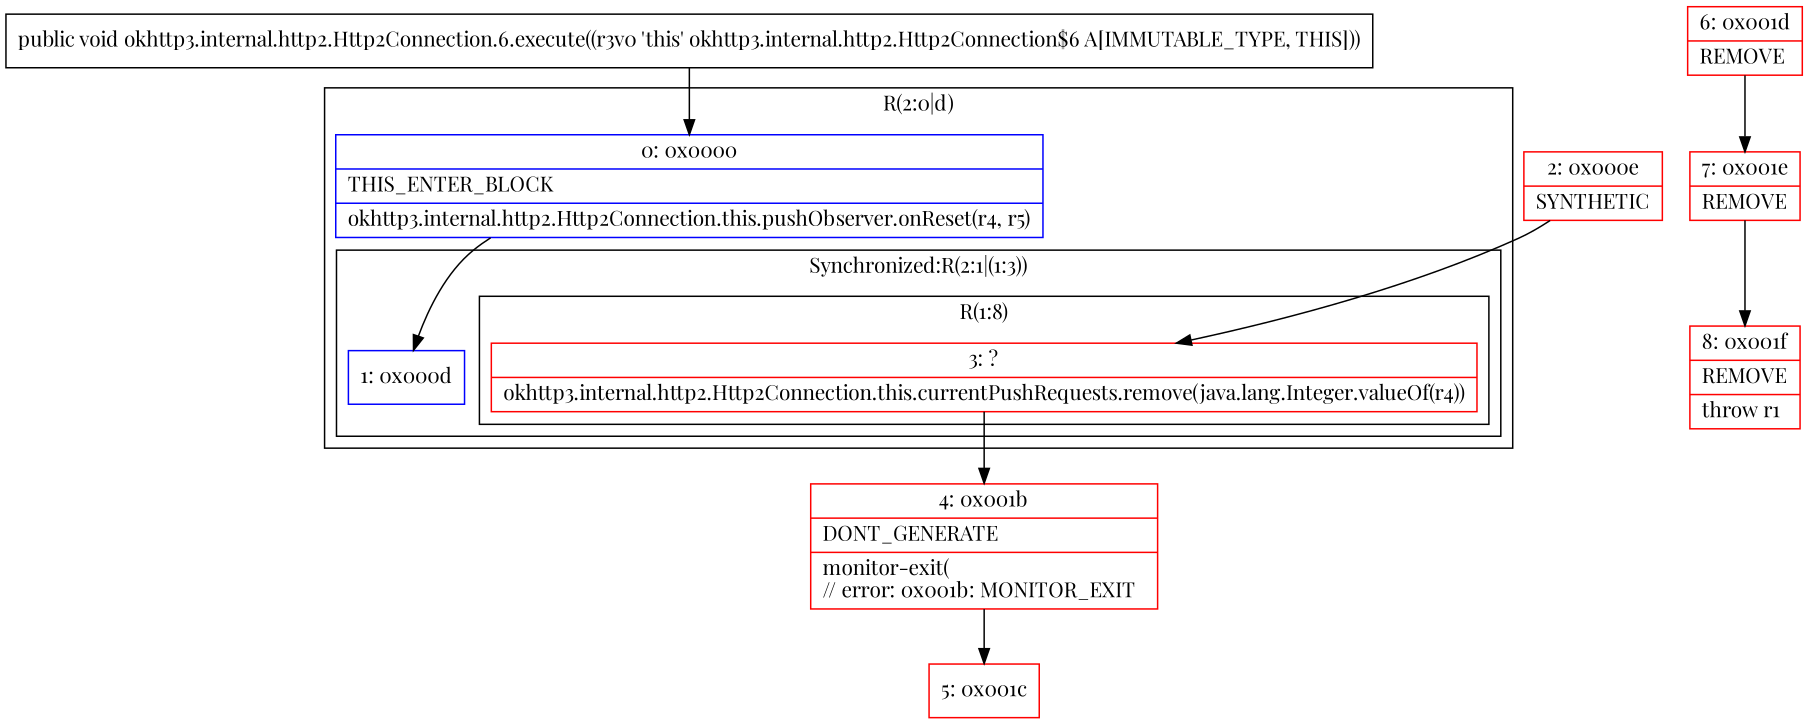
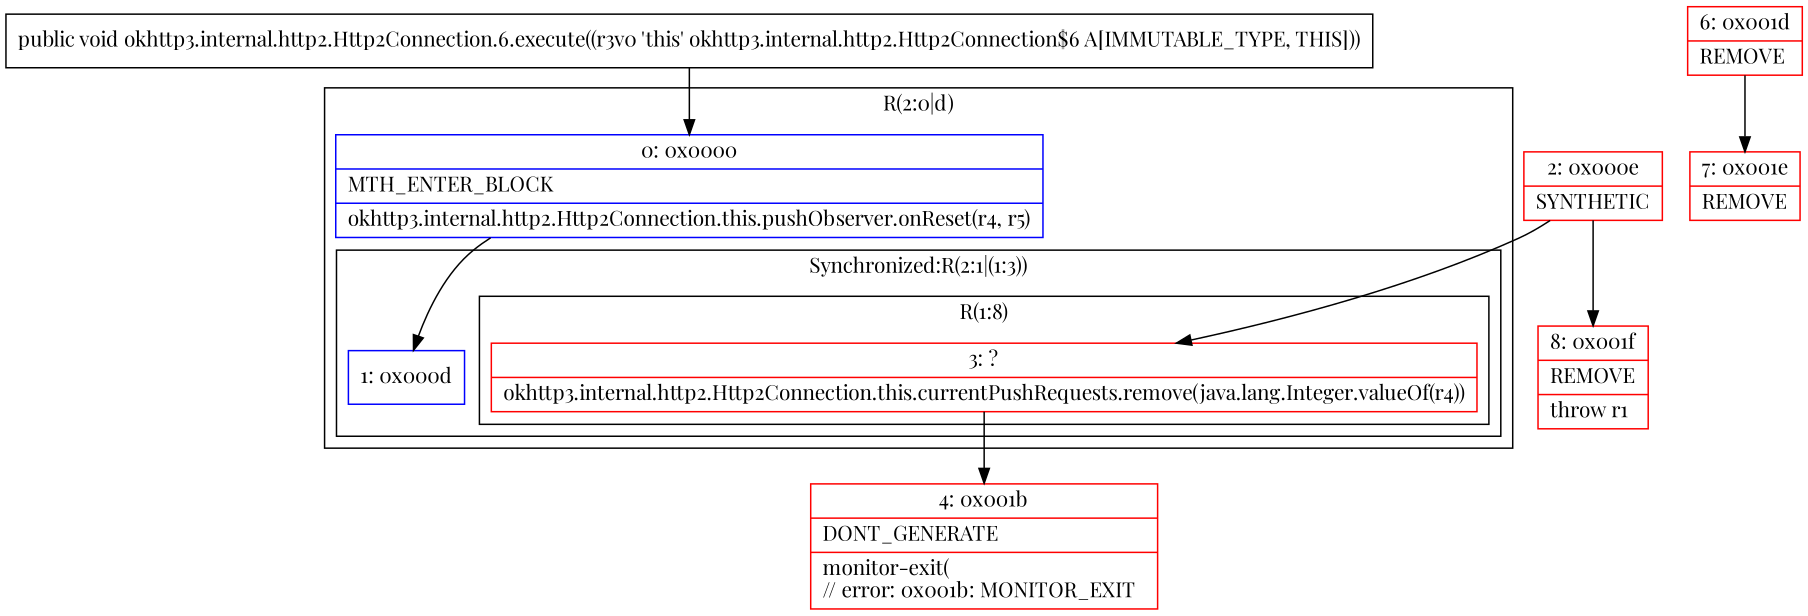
(451, 185) -> (451, 185)
(1745, 266) -> (1593, 266)
(984, 691) -> none
